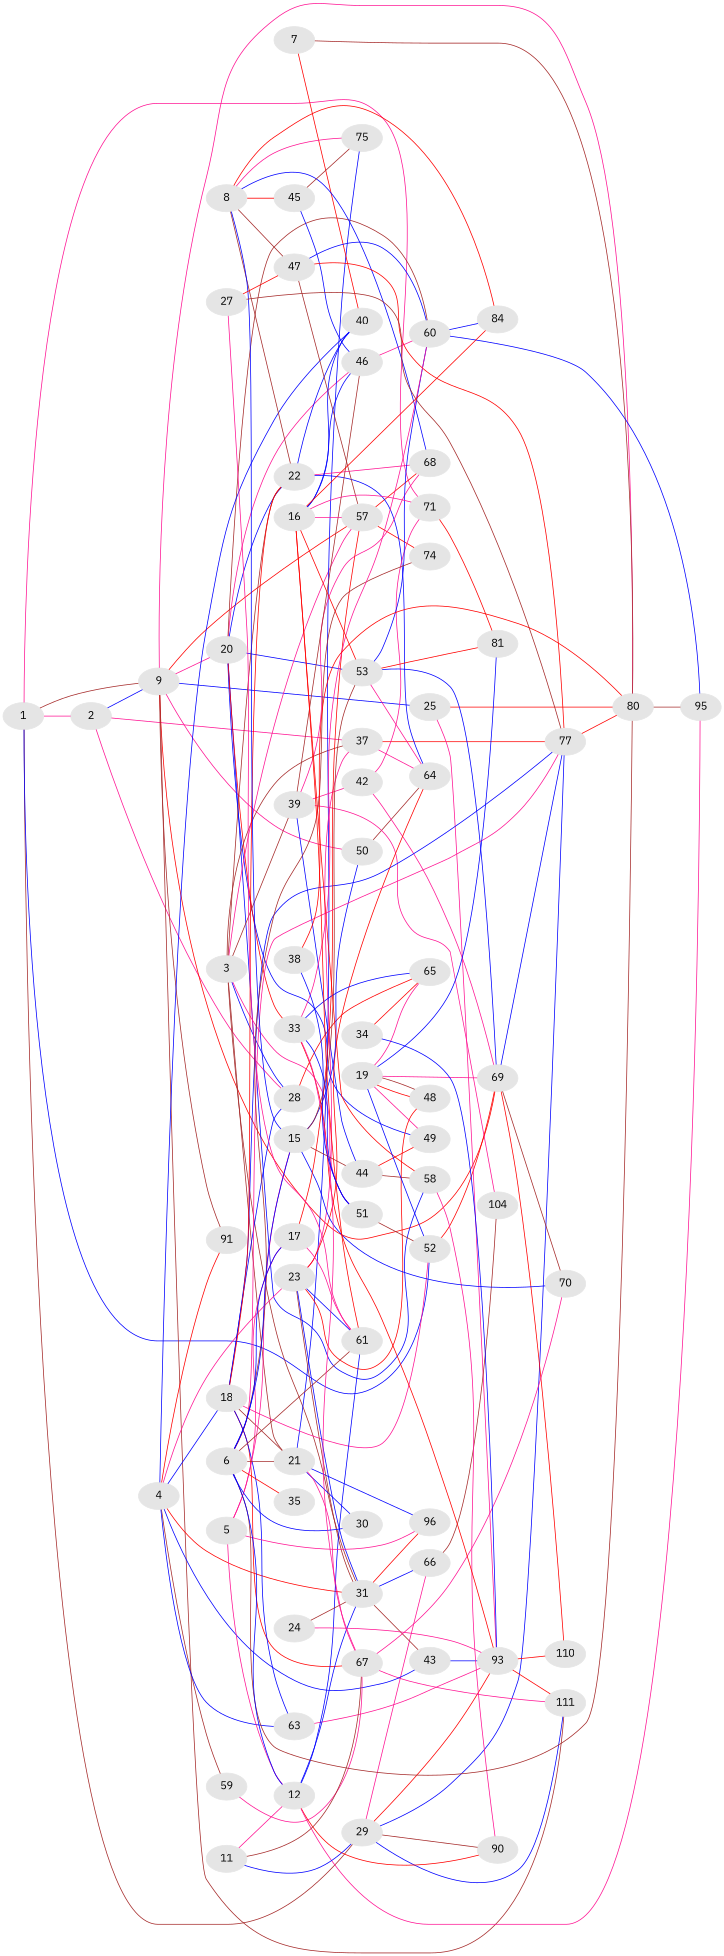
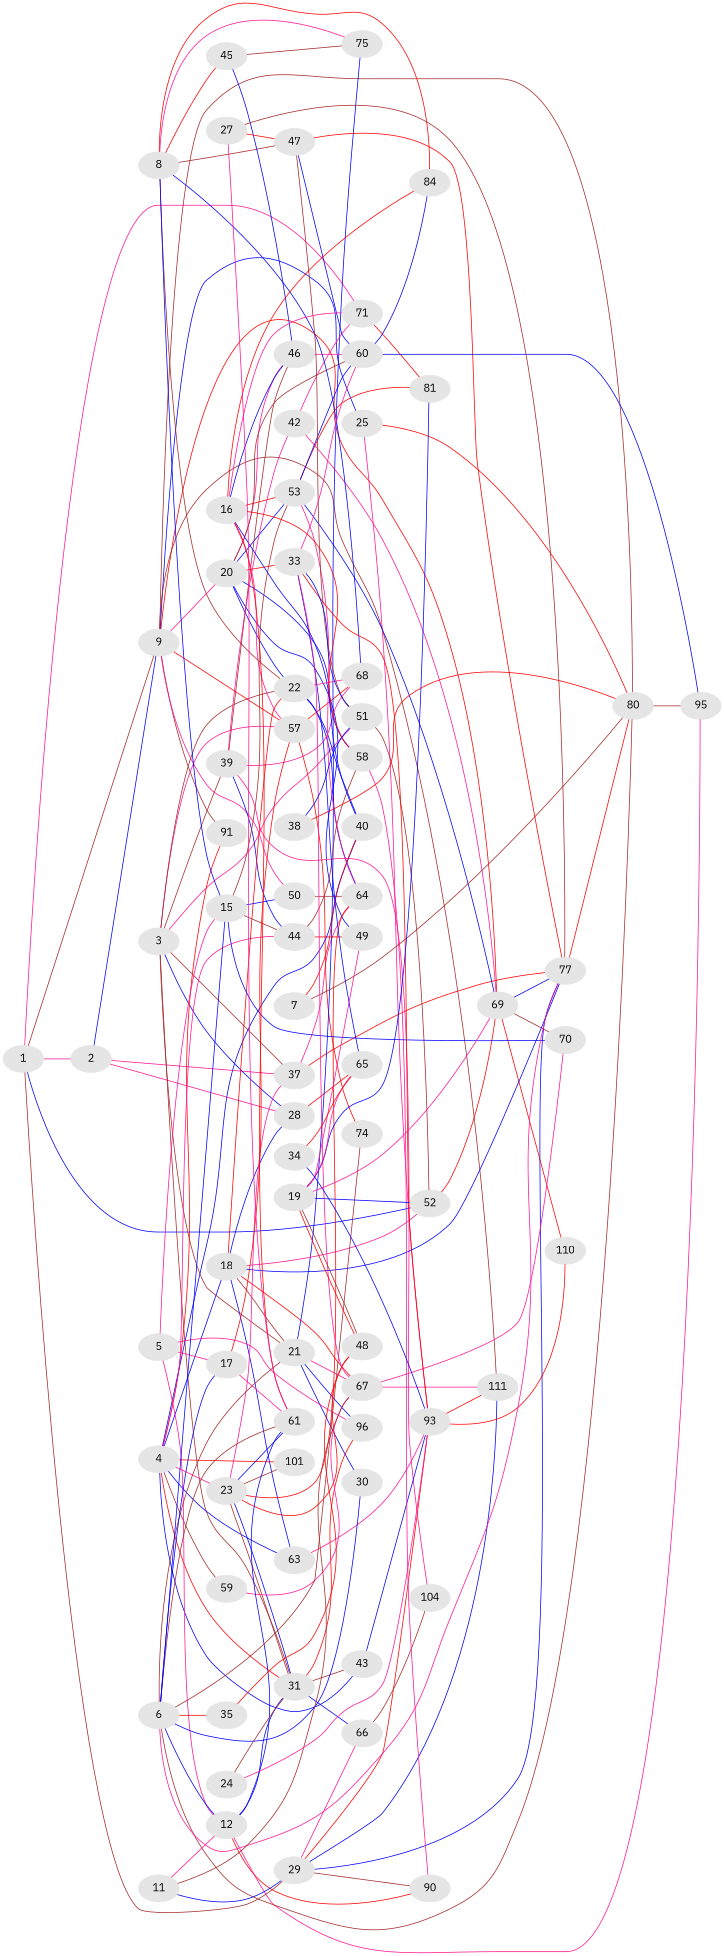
(417, 5) -> (412, 79)
(318, 353) -> (317, 419)
none -> (184, 1180)
none -> (294, 1462)
none -> (319, 1623)
